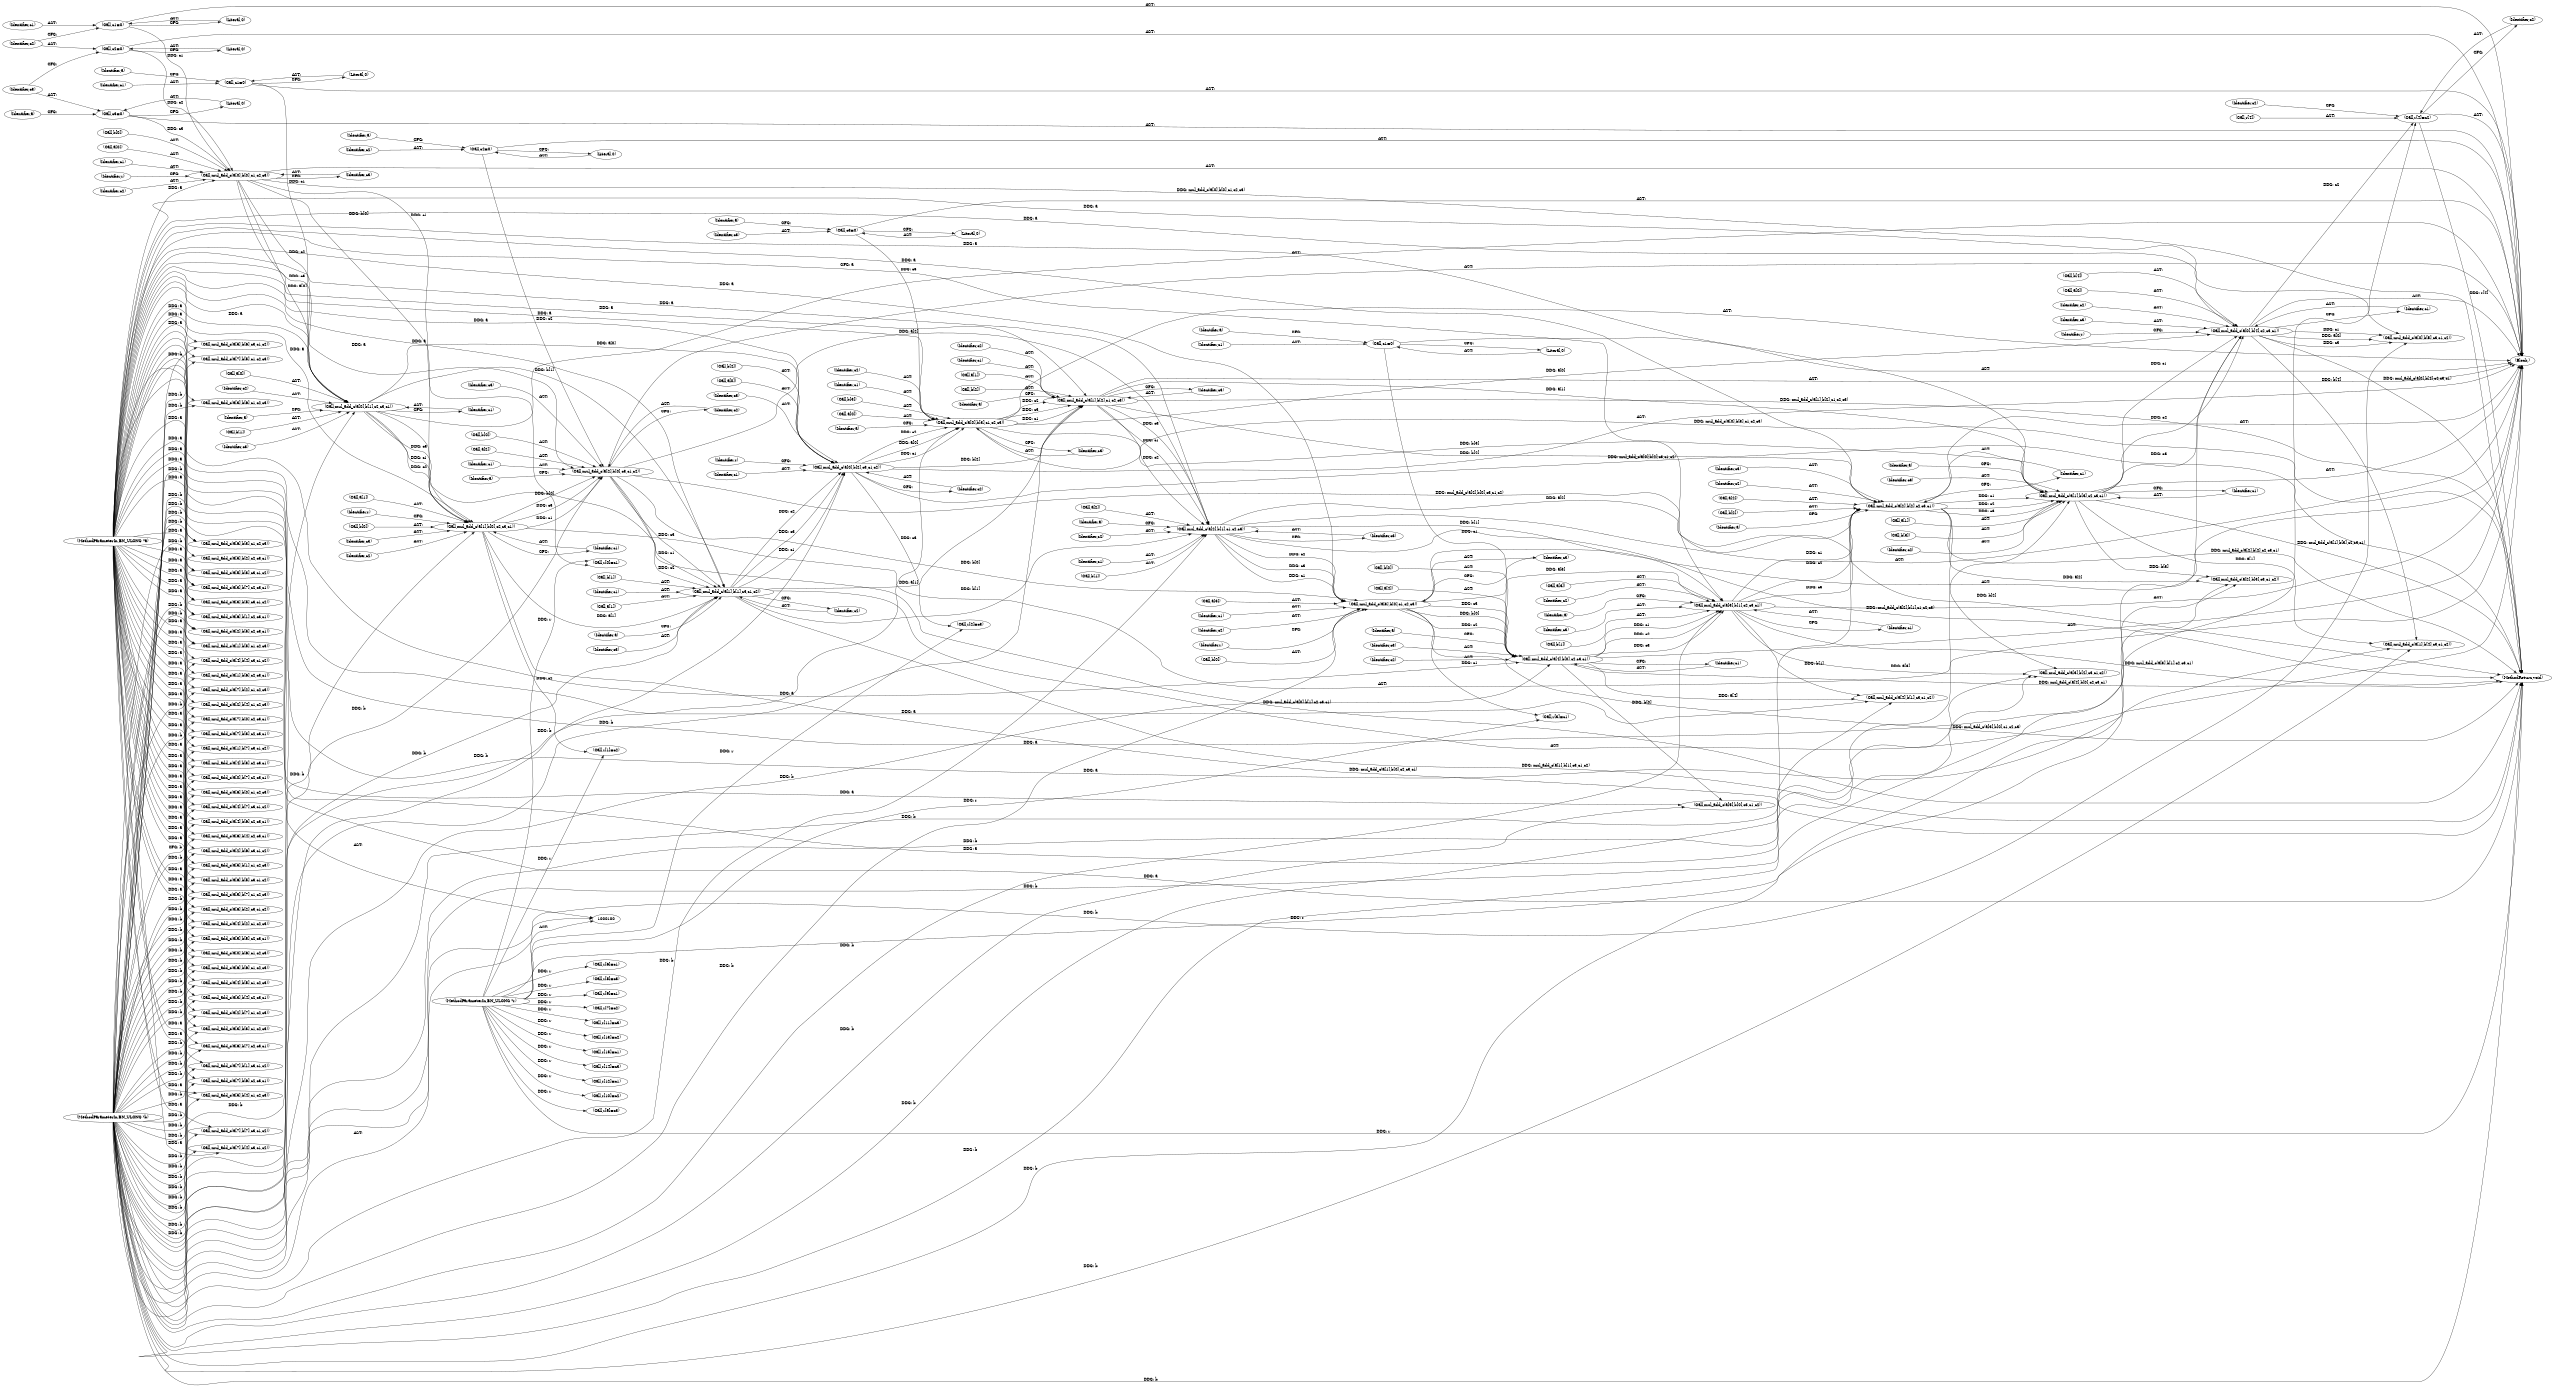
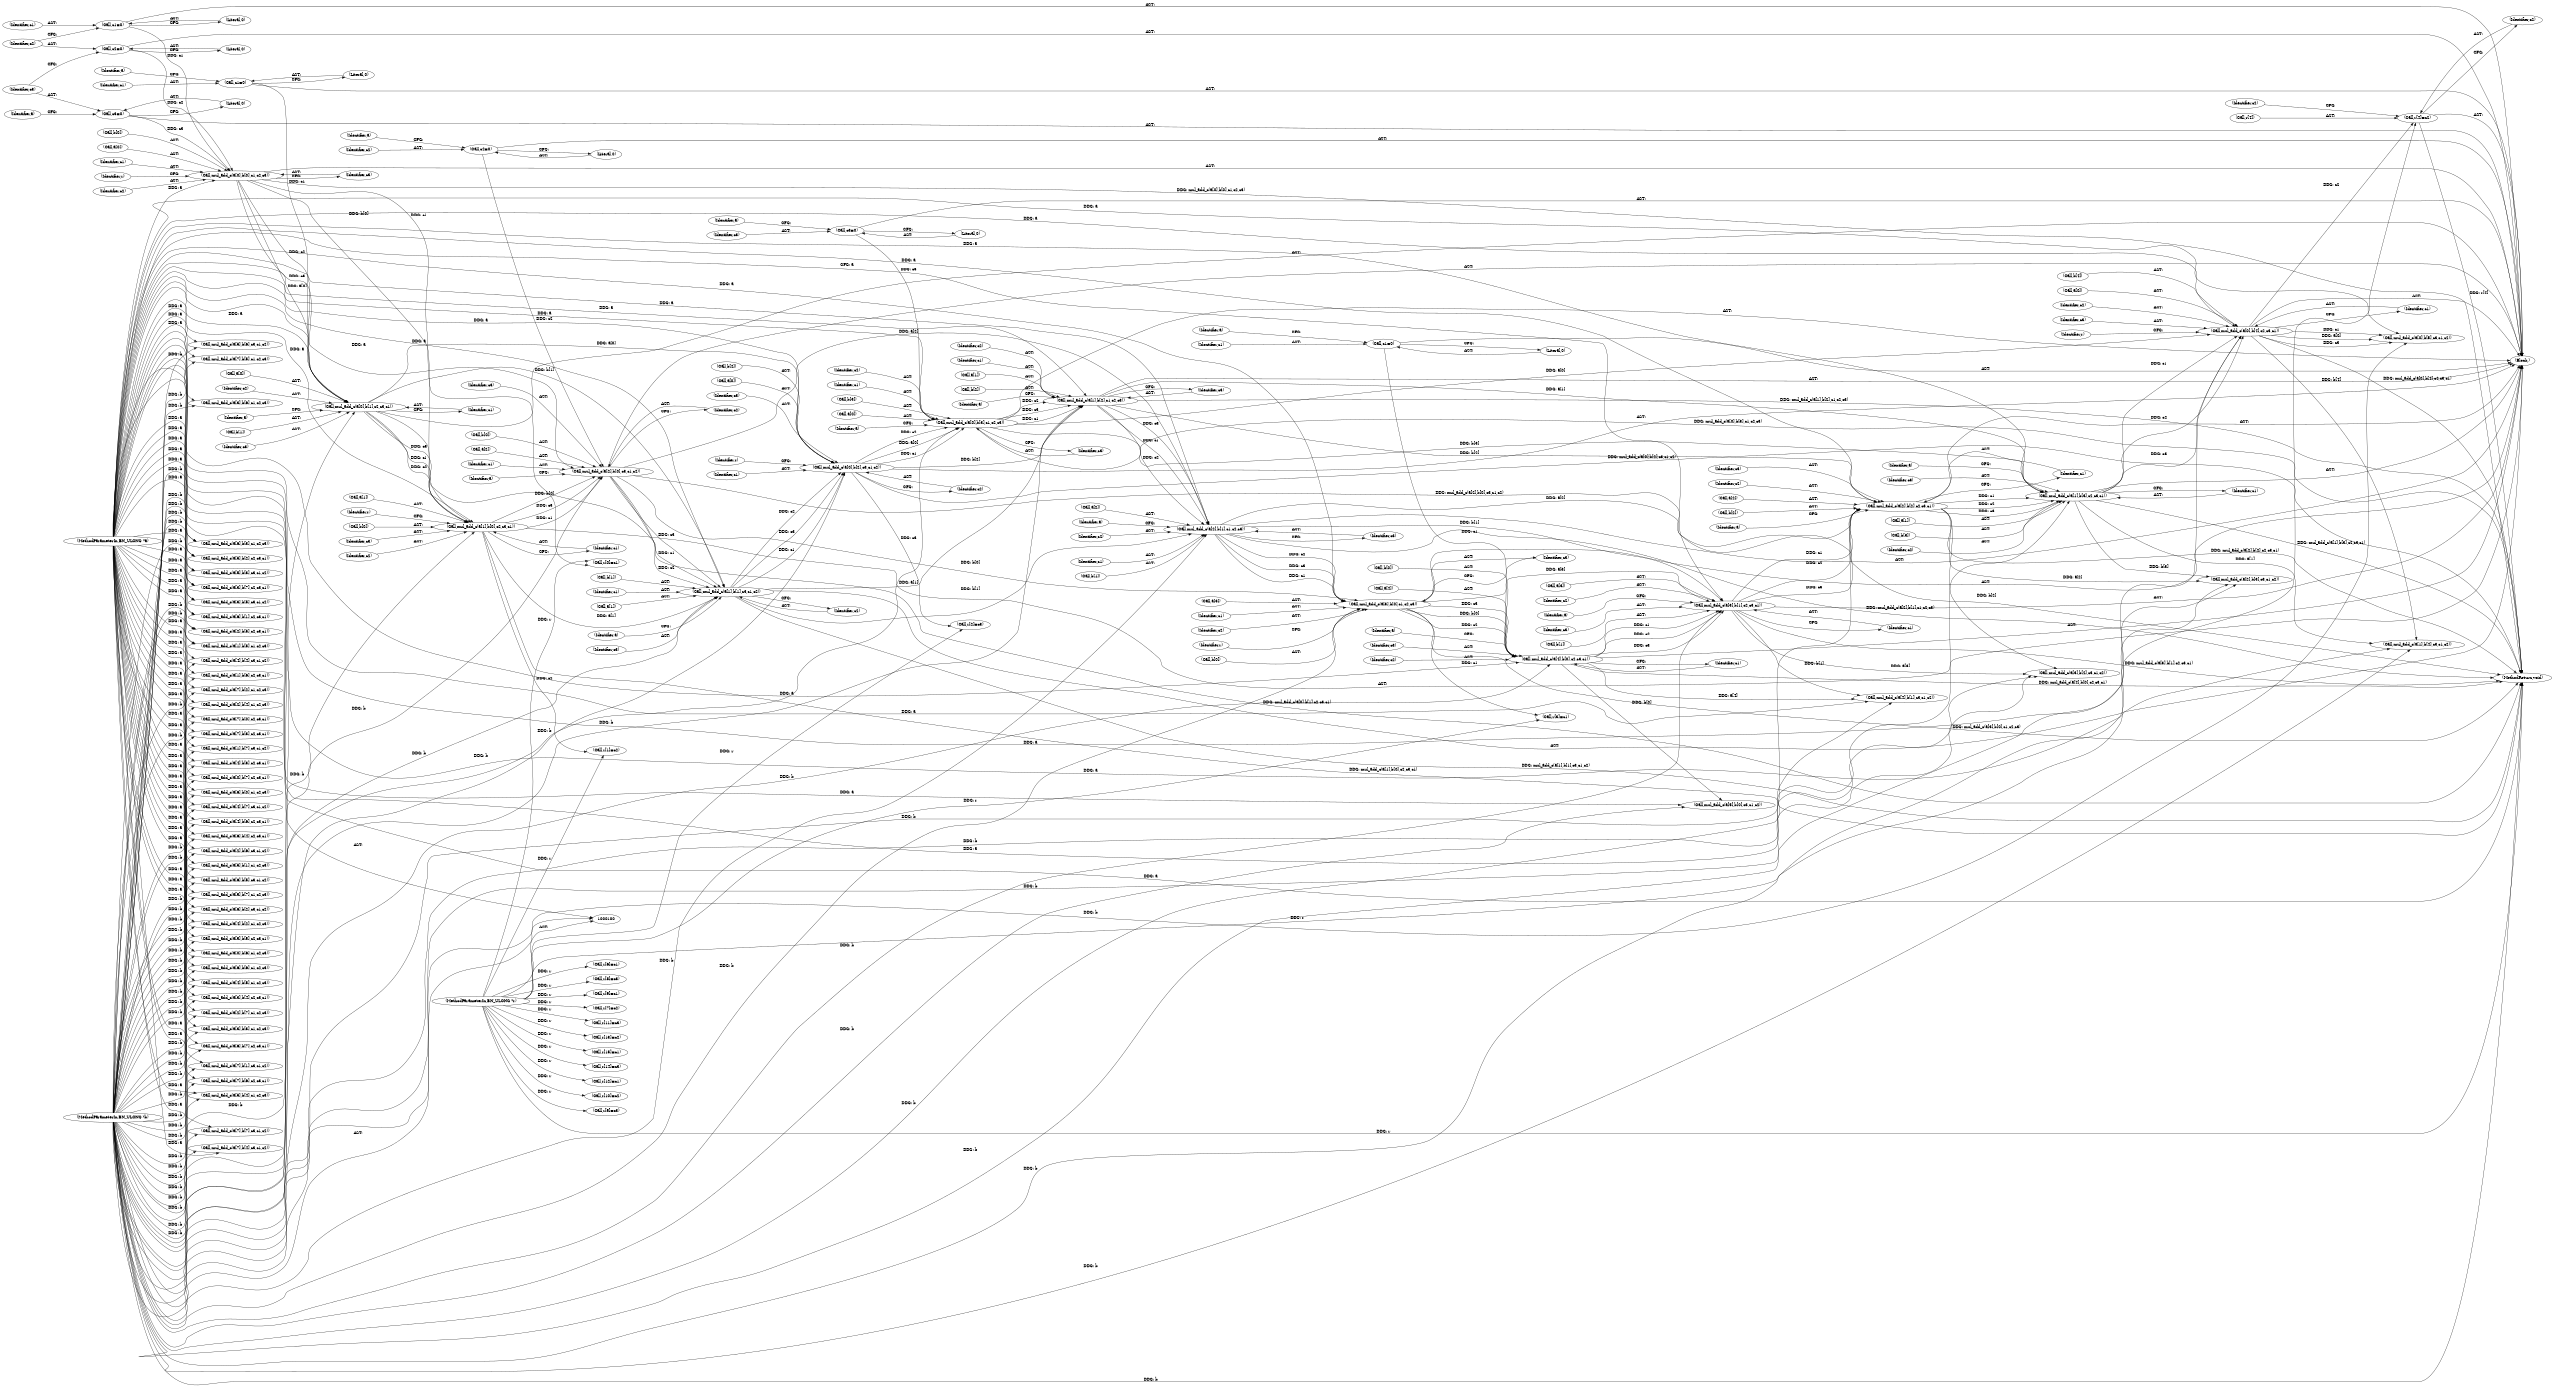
none -> (178, 431)
(175, 848) -> (175, 848)
